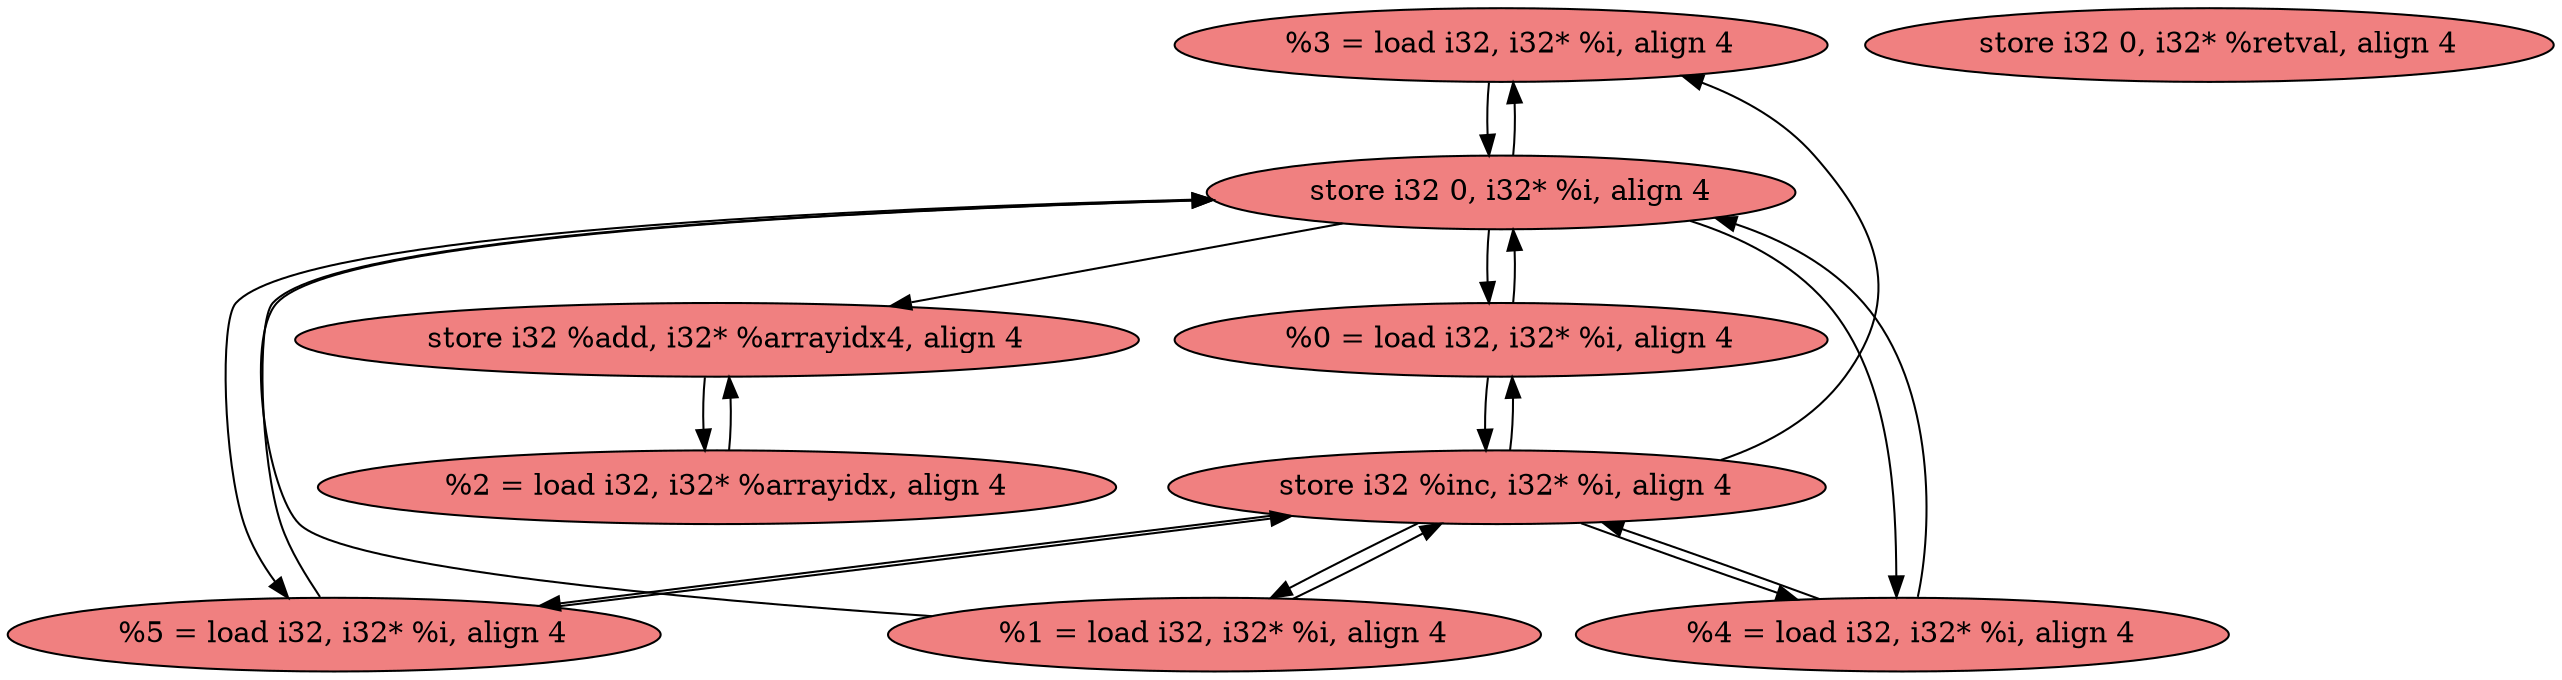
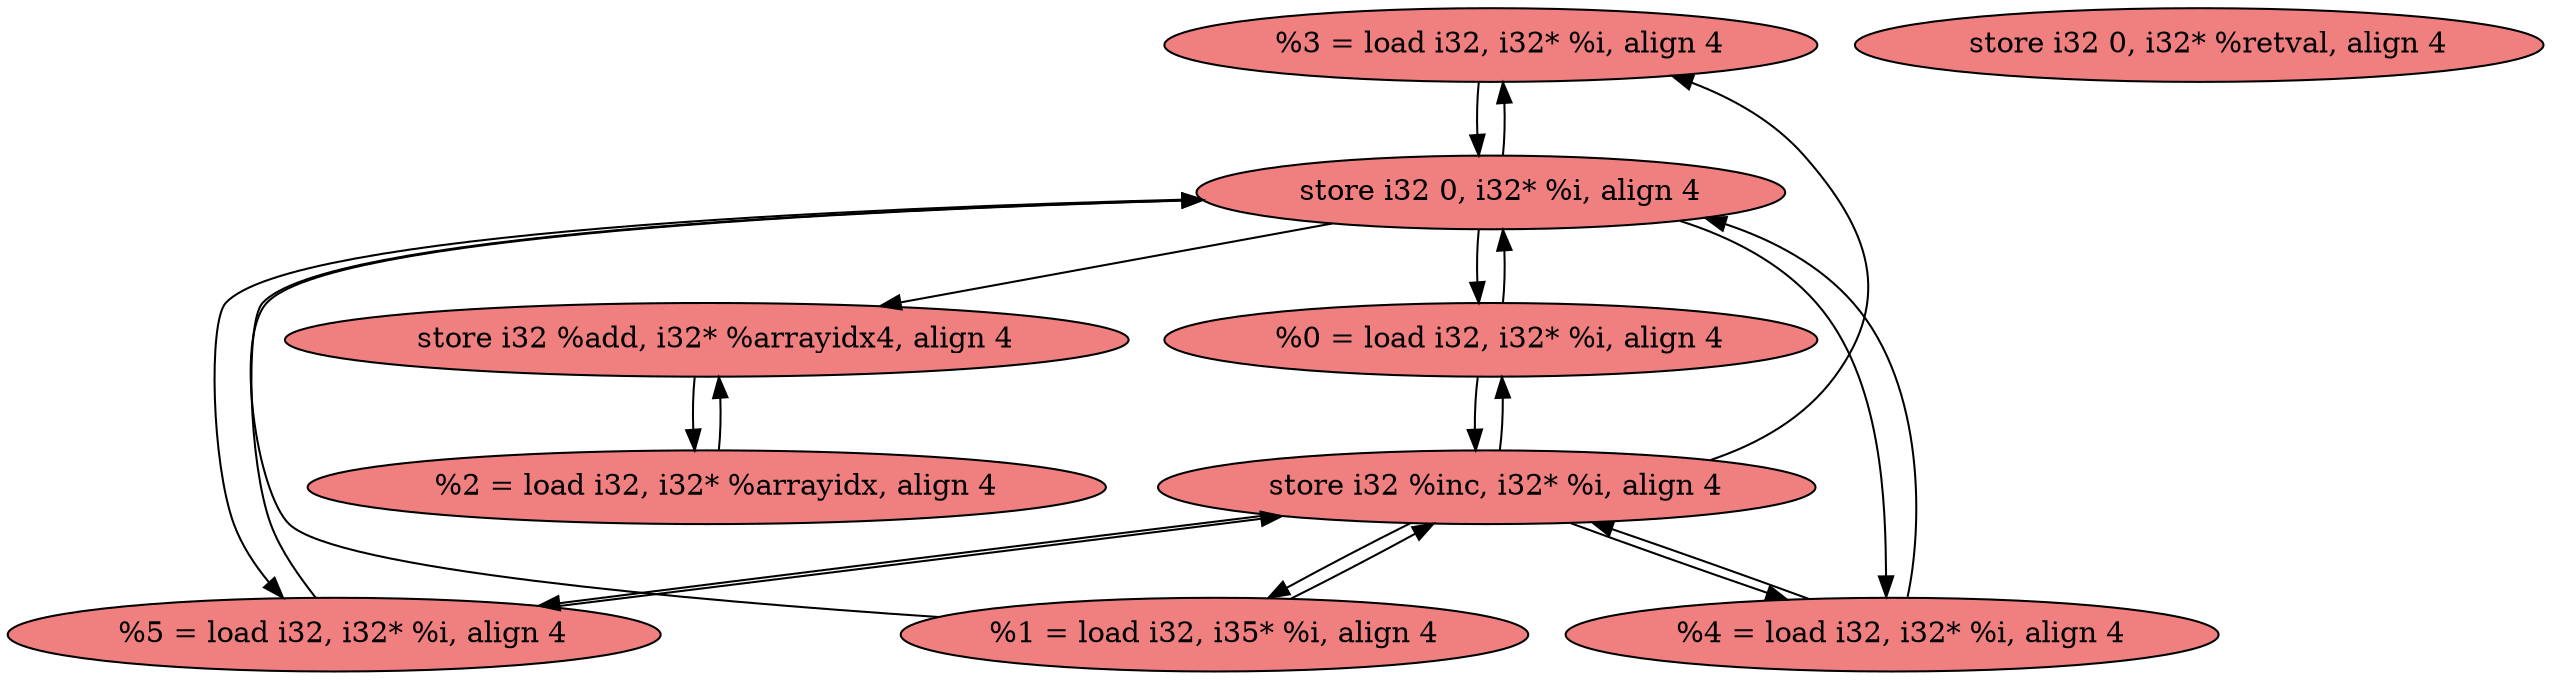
(1214, 635) -> (1214, 635)
